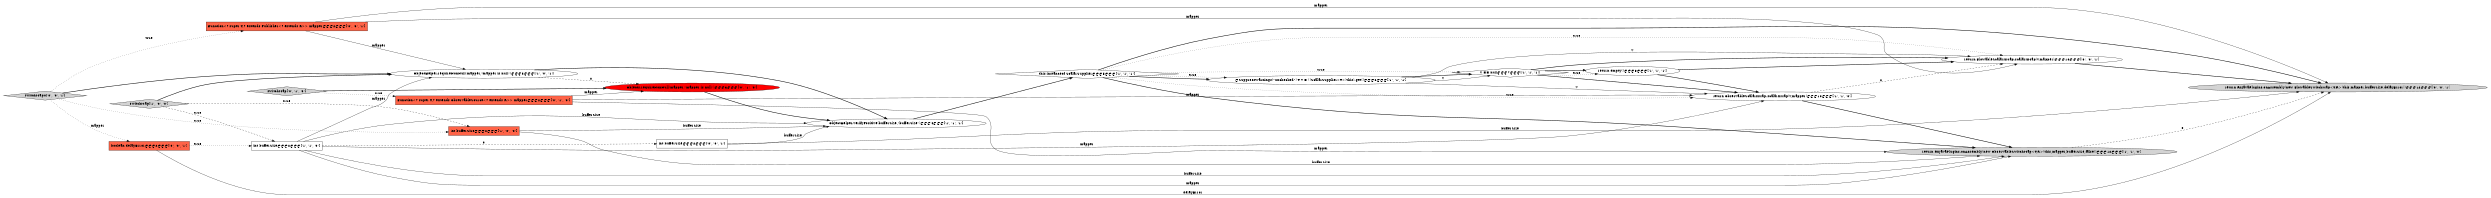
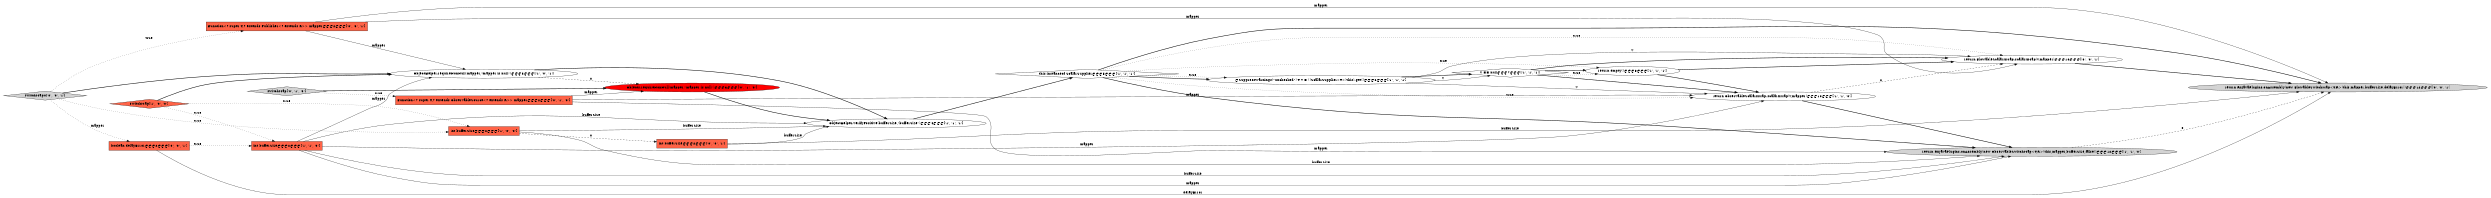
(1305, 72) -> (1360, 63)
(149, 104) -> (149, 104)
(327, 104) -> (327, 104)
(218, 122) -> (218, 122)
(692, 144) -> (692, 144)
(488, 145) -> (587, 138)
(287, 146) -> (287, 146)
